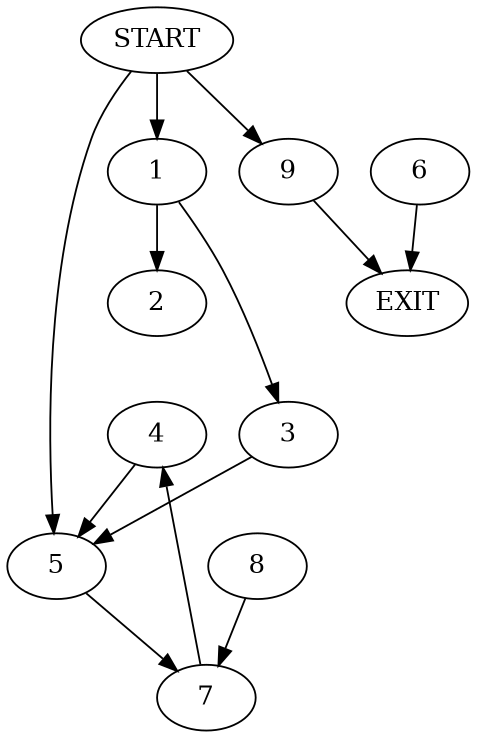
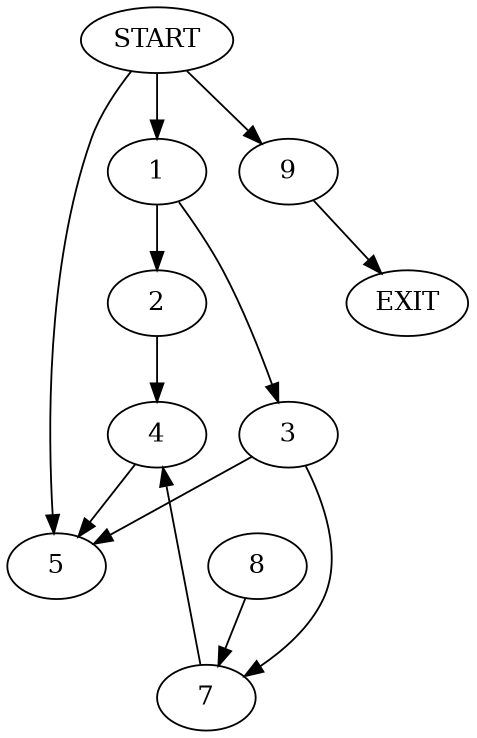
(420, 172) -> none
none -> (157, 360)
(125, 626) -> (330, 577)
